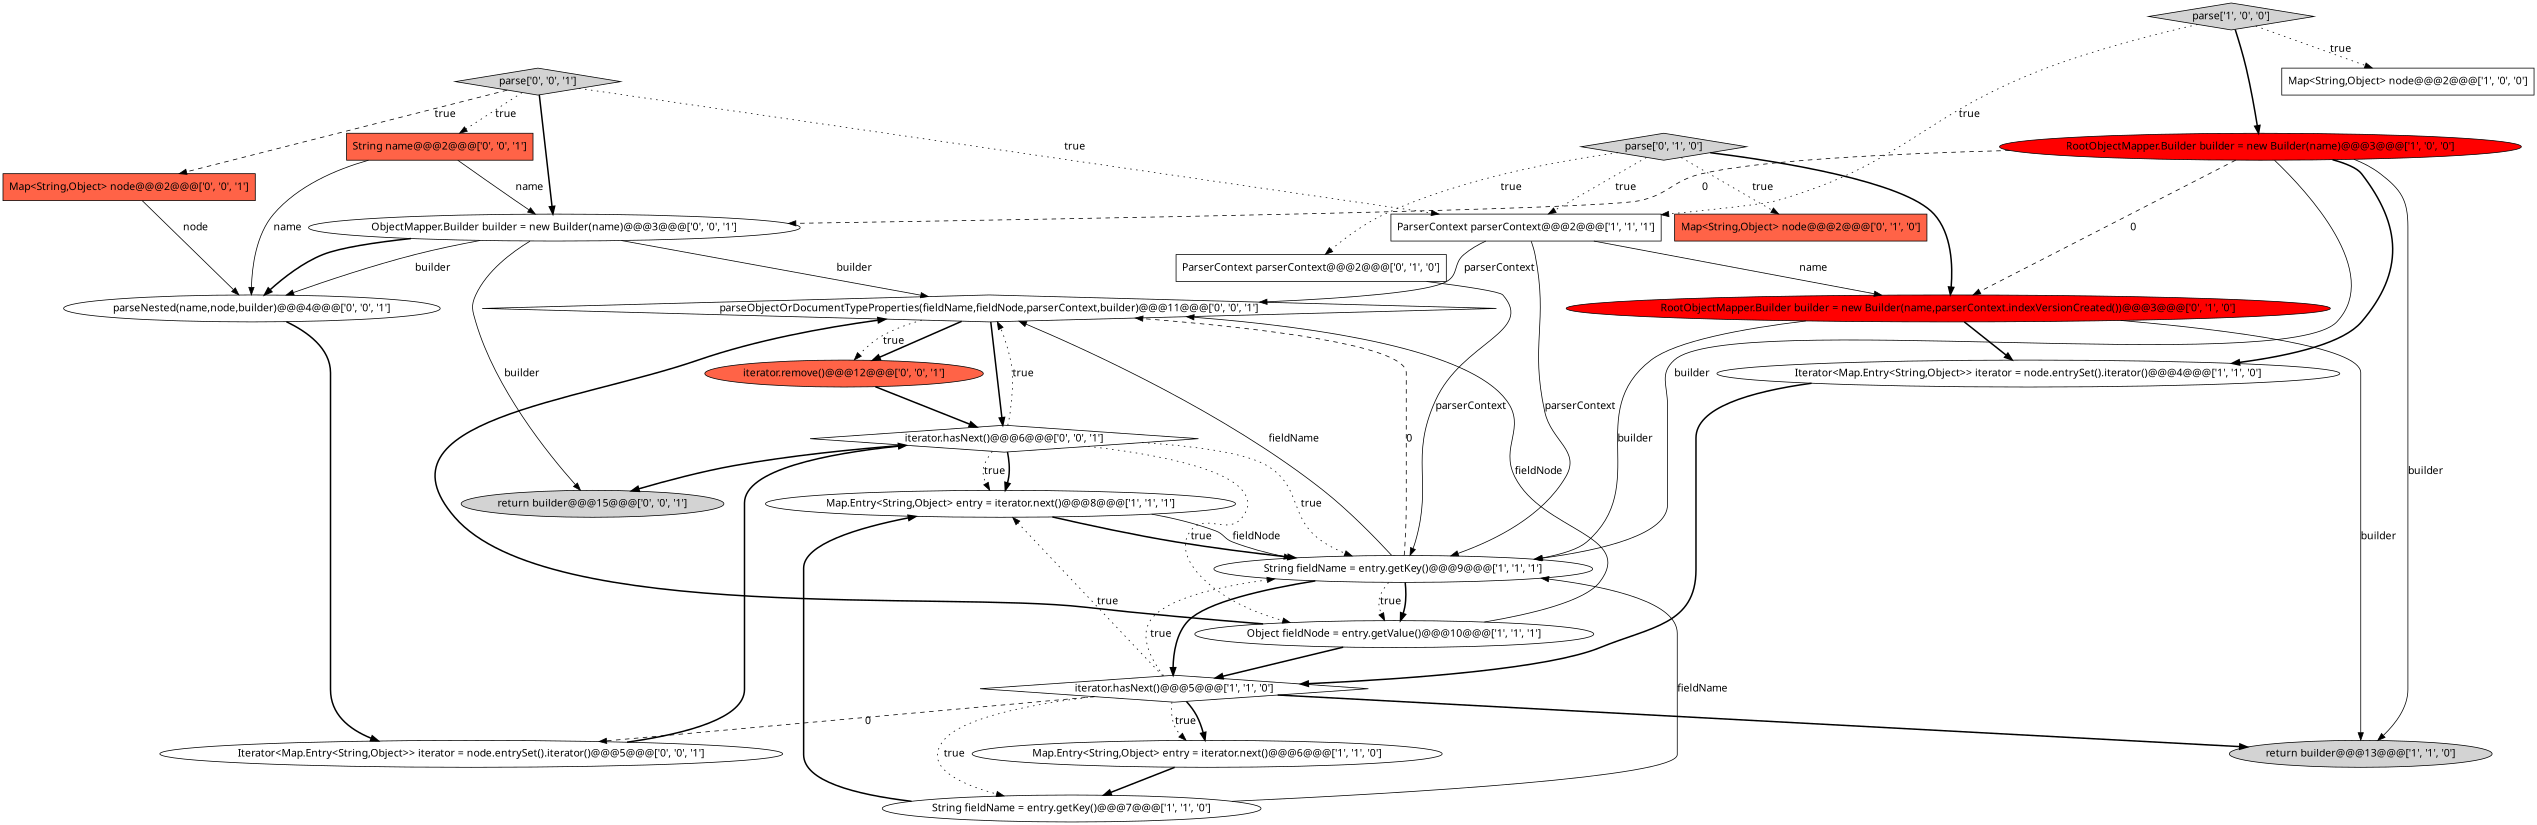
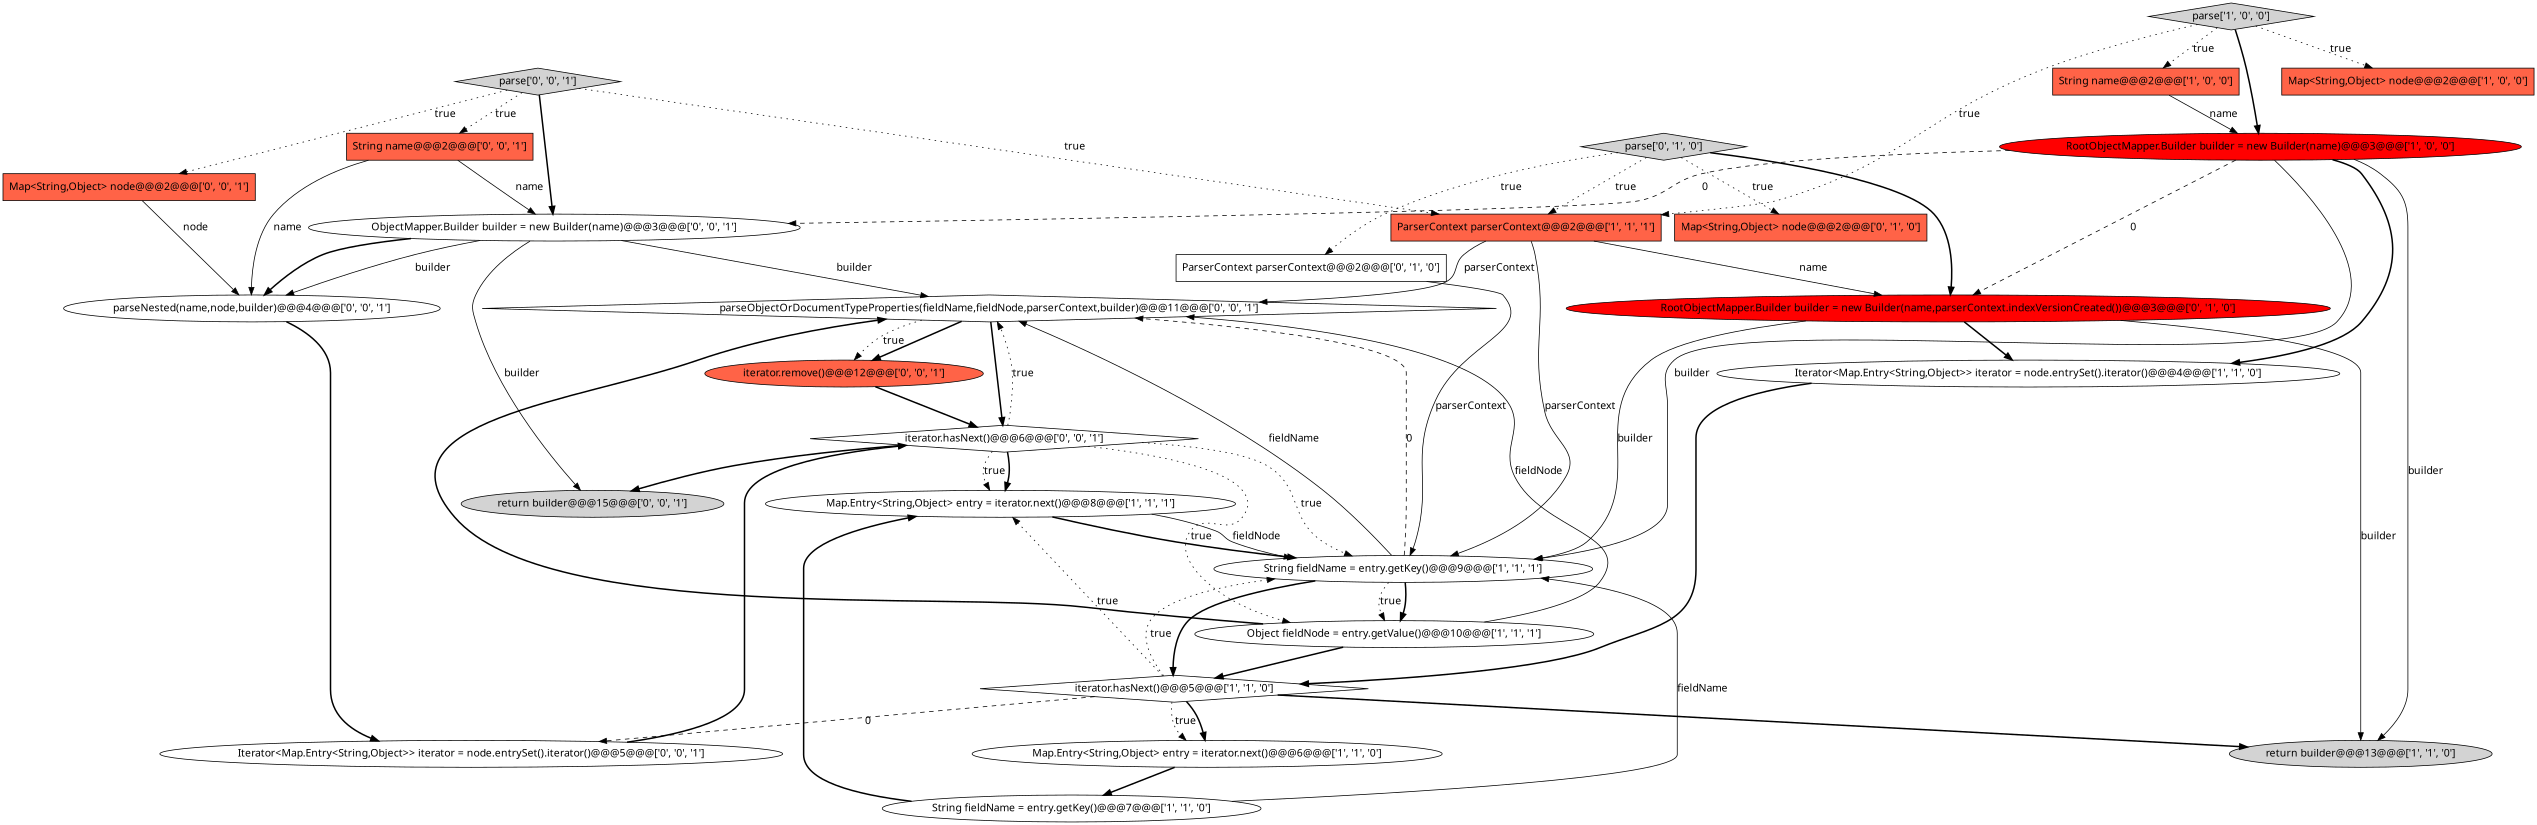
none -> (2146, 82)
(2408, 82) -> (2408, 82)
(347, 131) -> (347, 131)
(1526, 228) -> (1526, 228)
(972, 723) -> none
